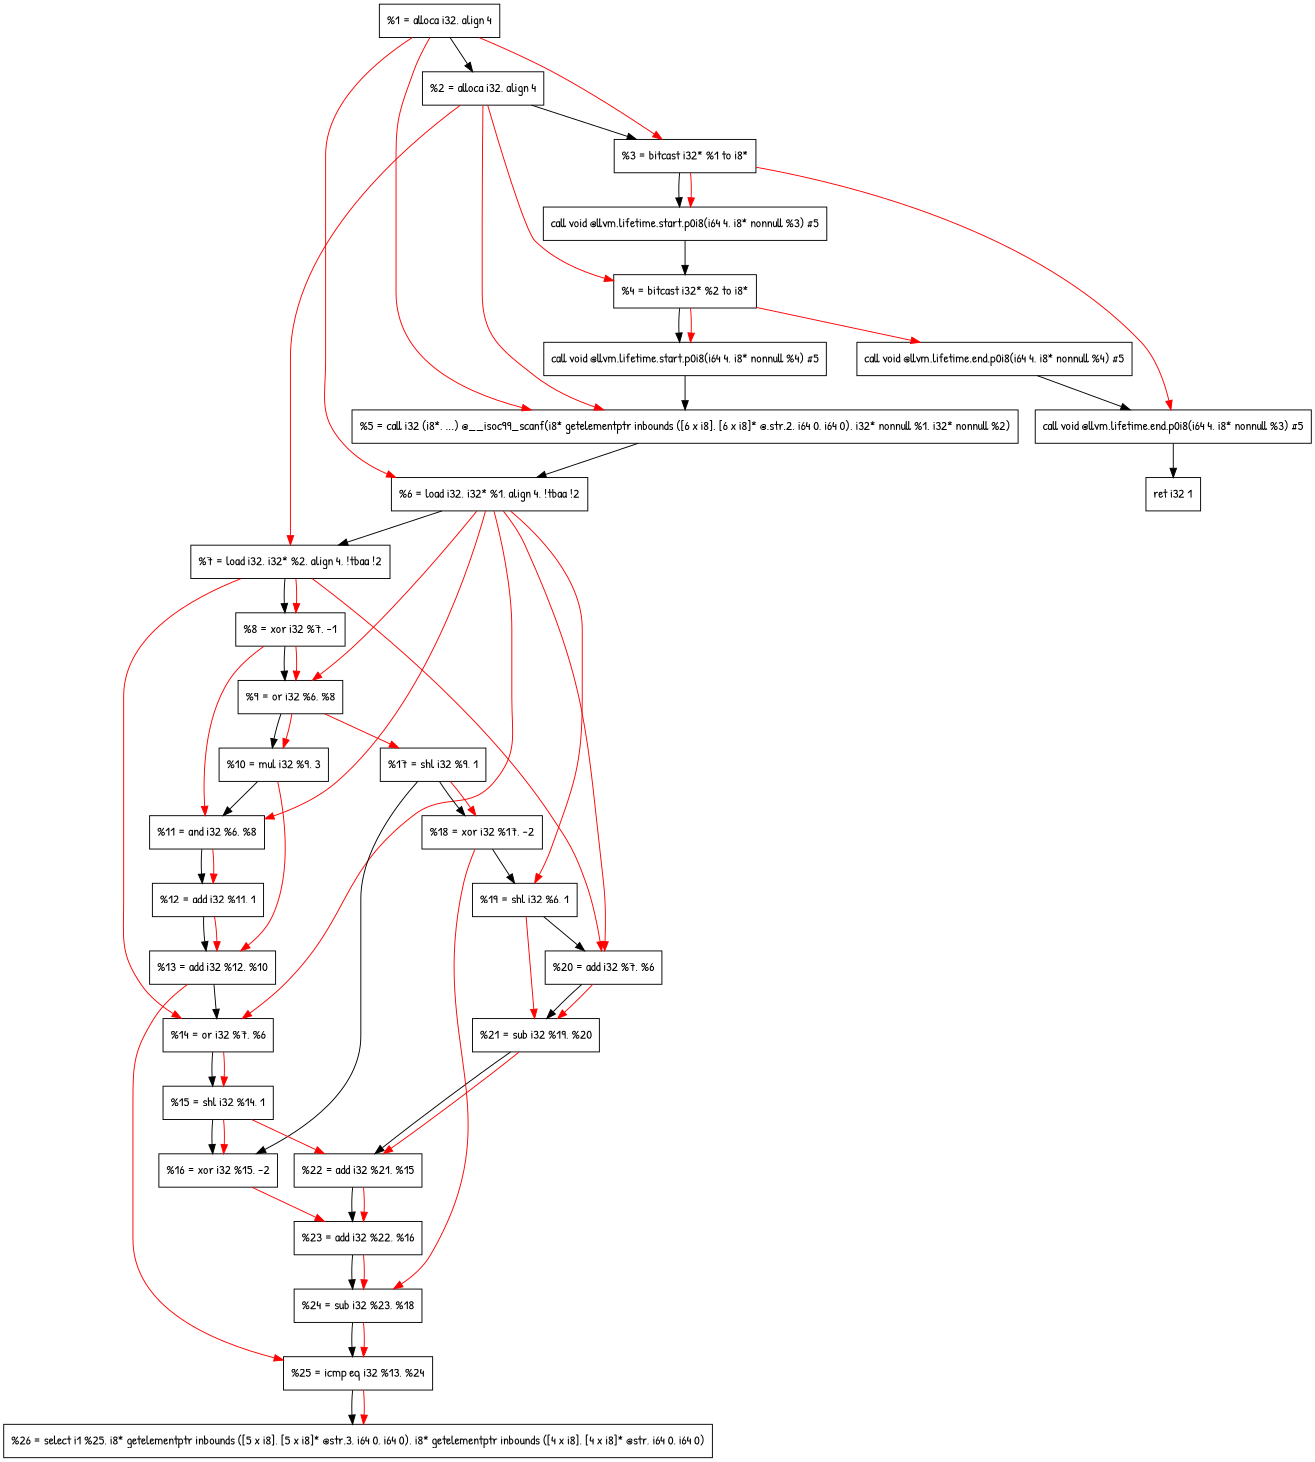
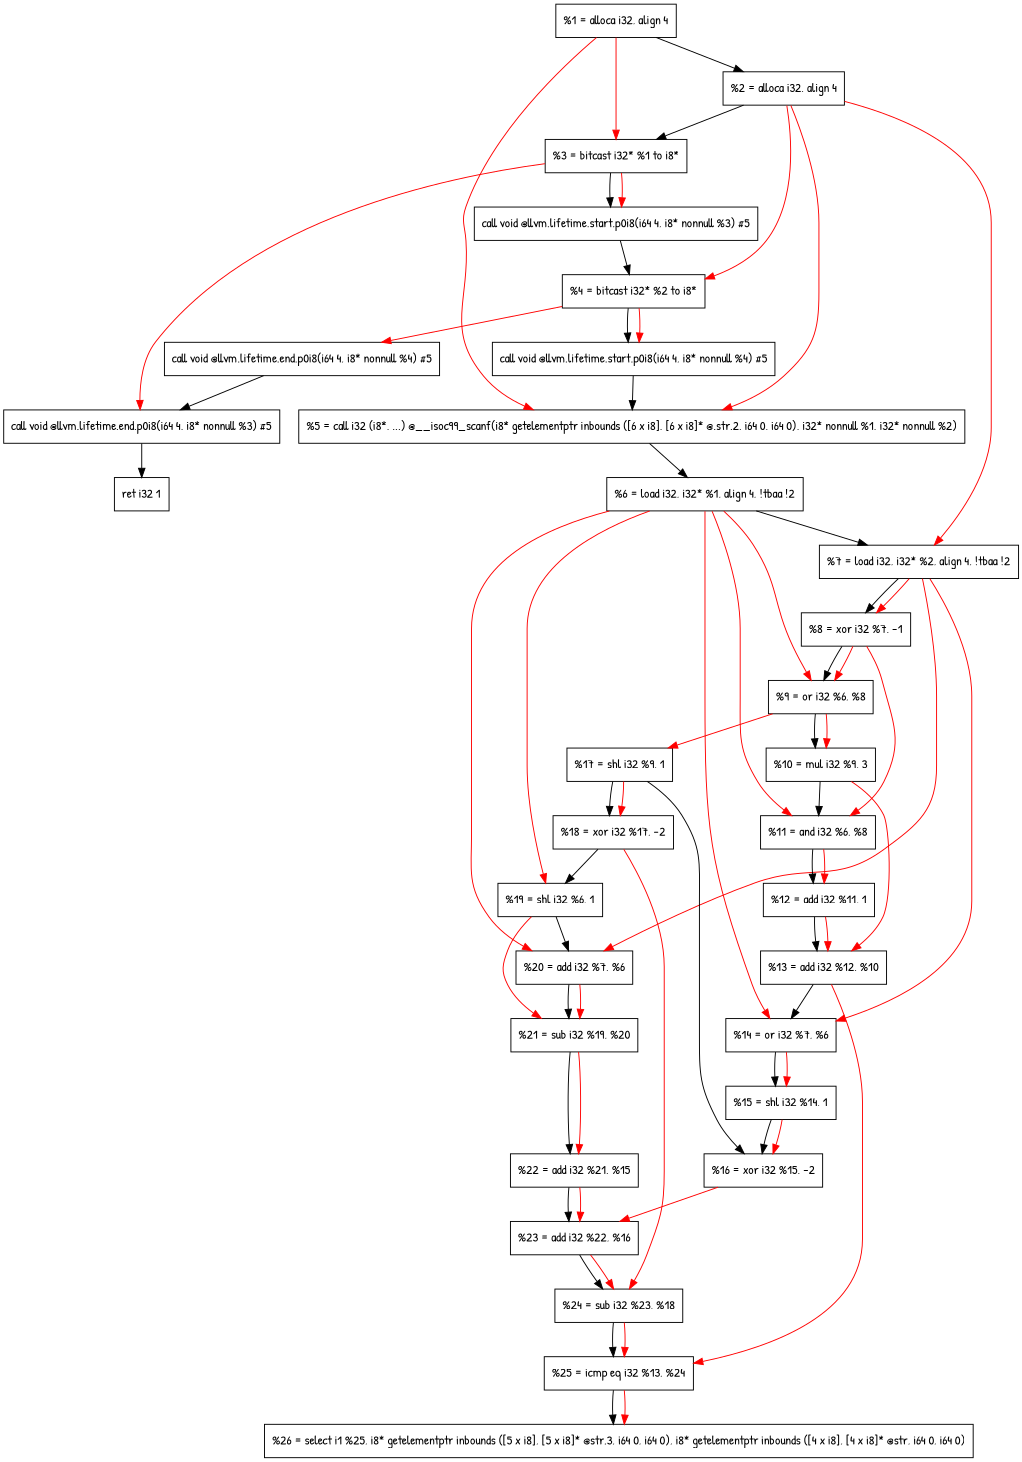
(326, 265) -> none
(281, 1133) -> none
